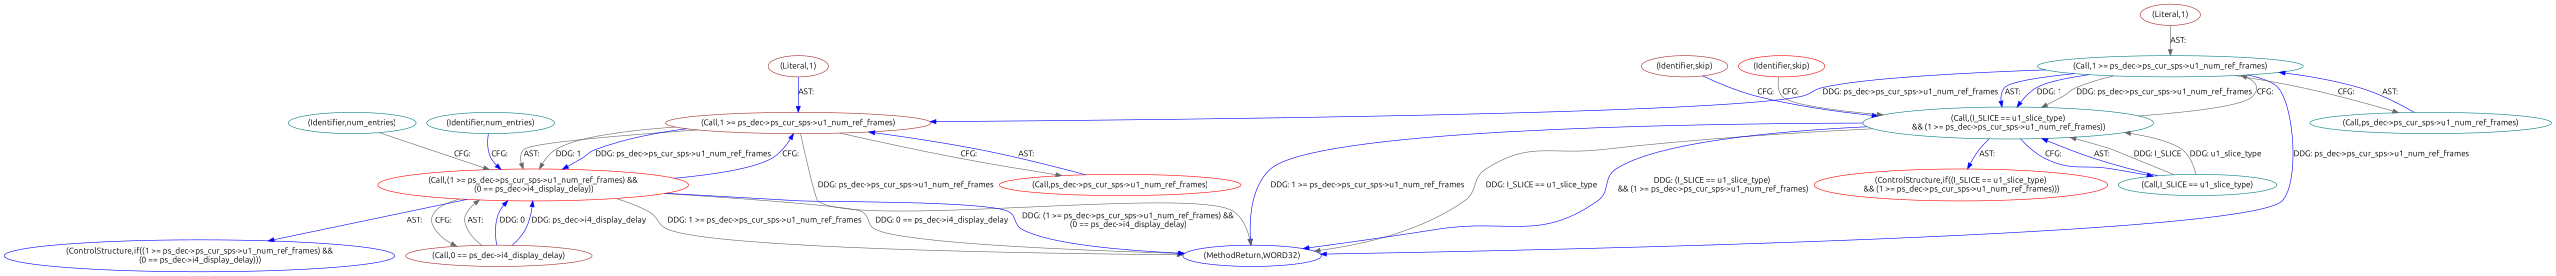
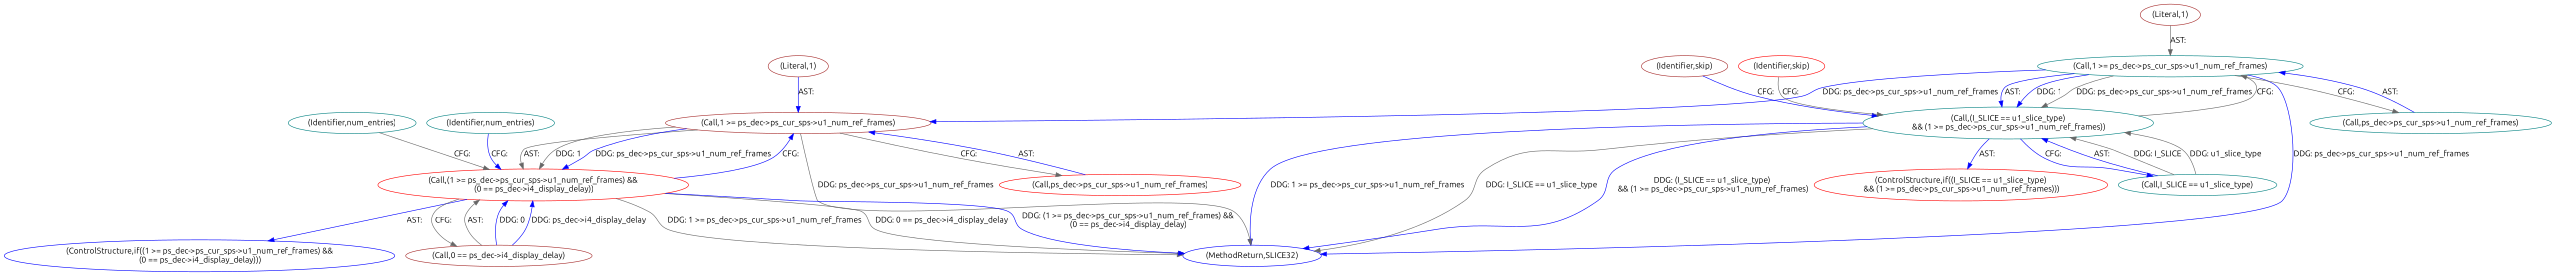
(1252, 256) -> (1252, 256)
